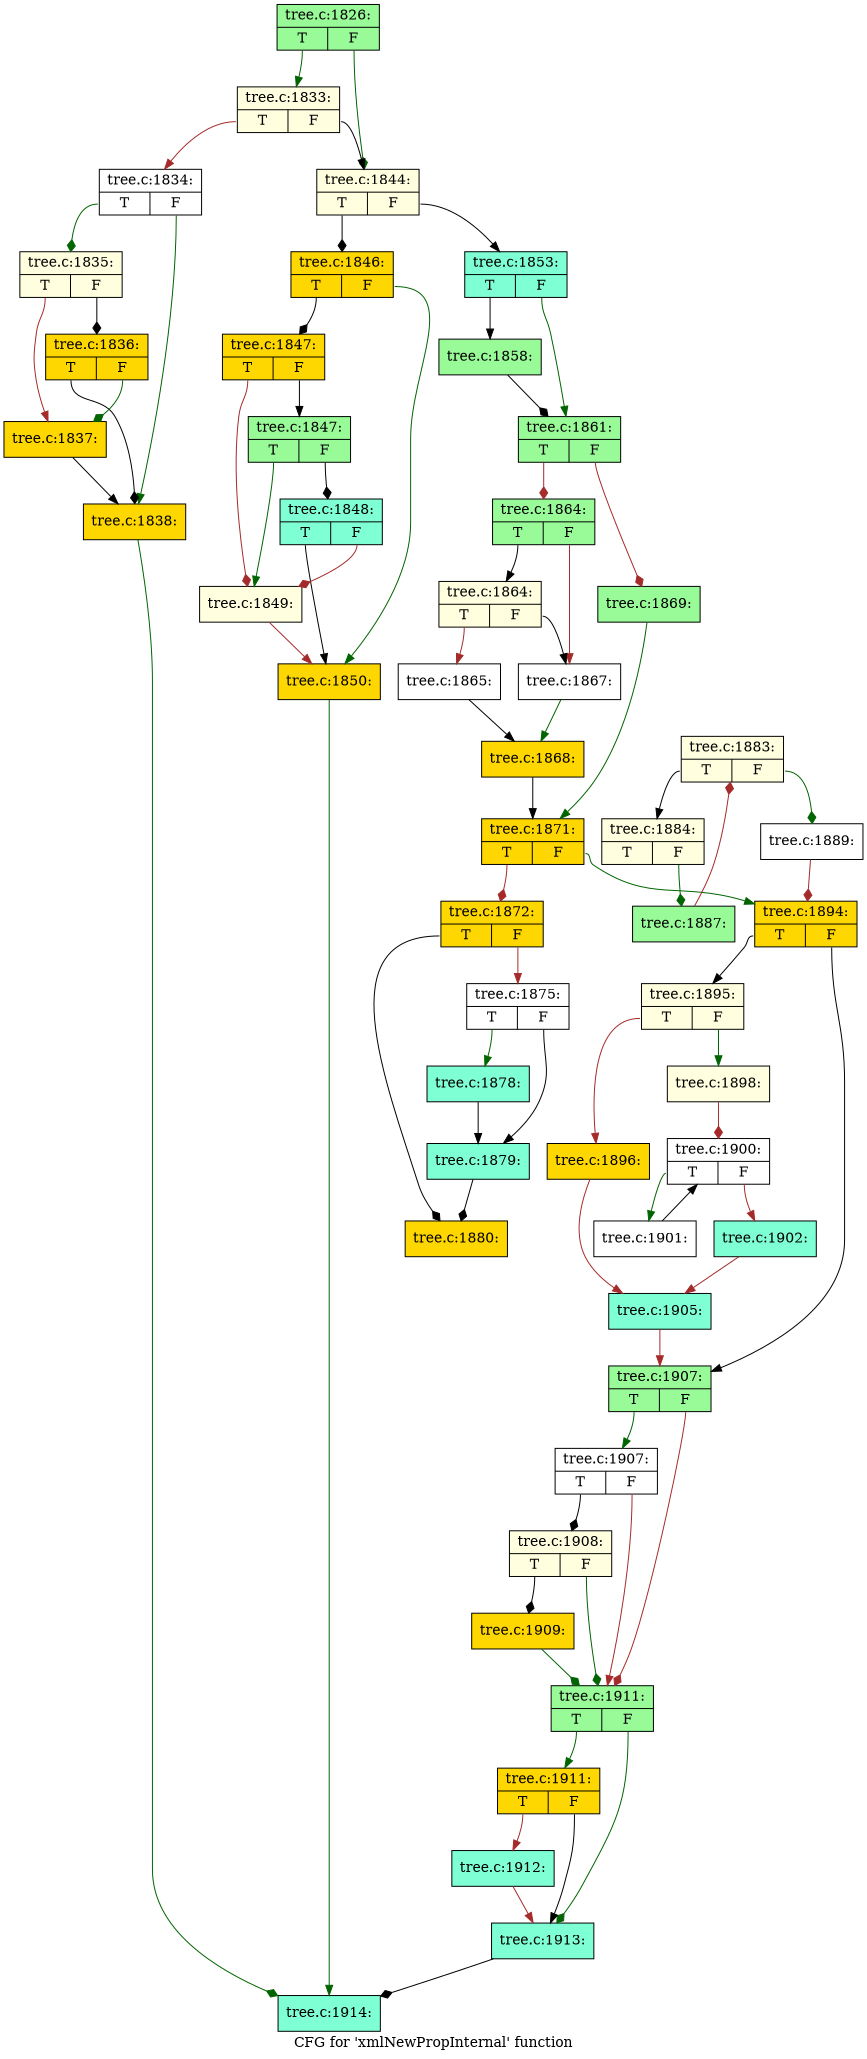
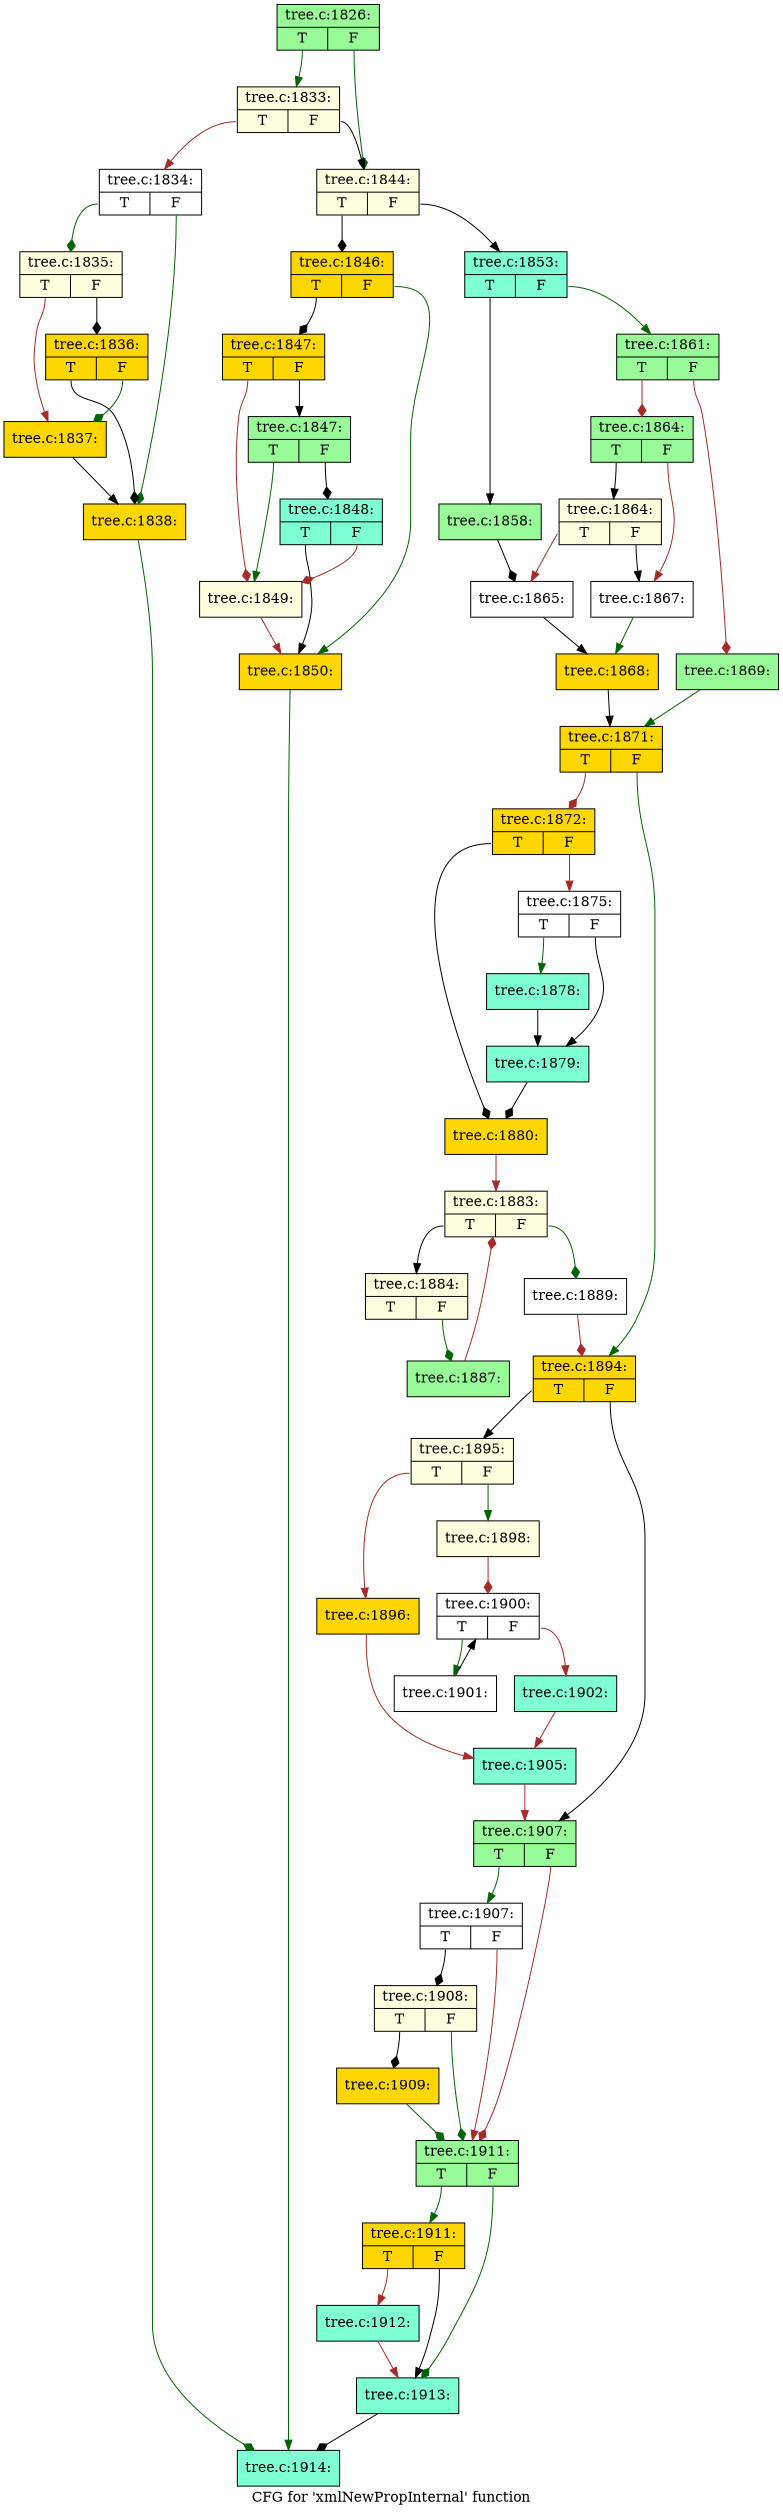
(165, 355) -> (165, 355)
(524, 391) -> (504, 555)
none -> (496, 1168)
